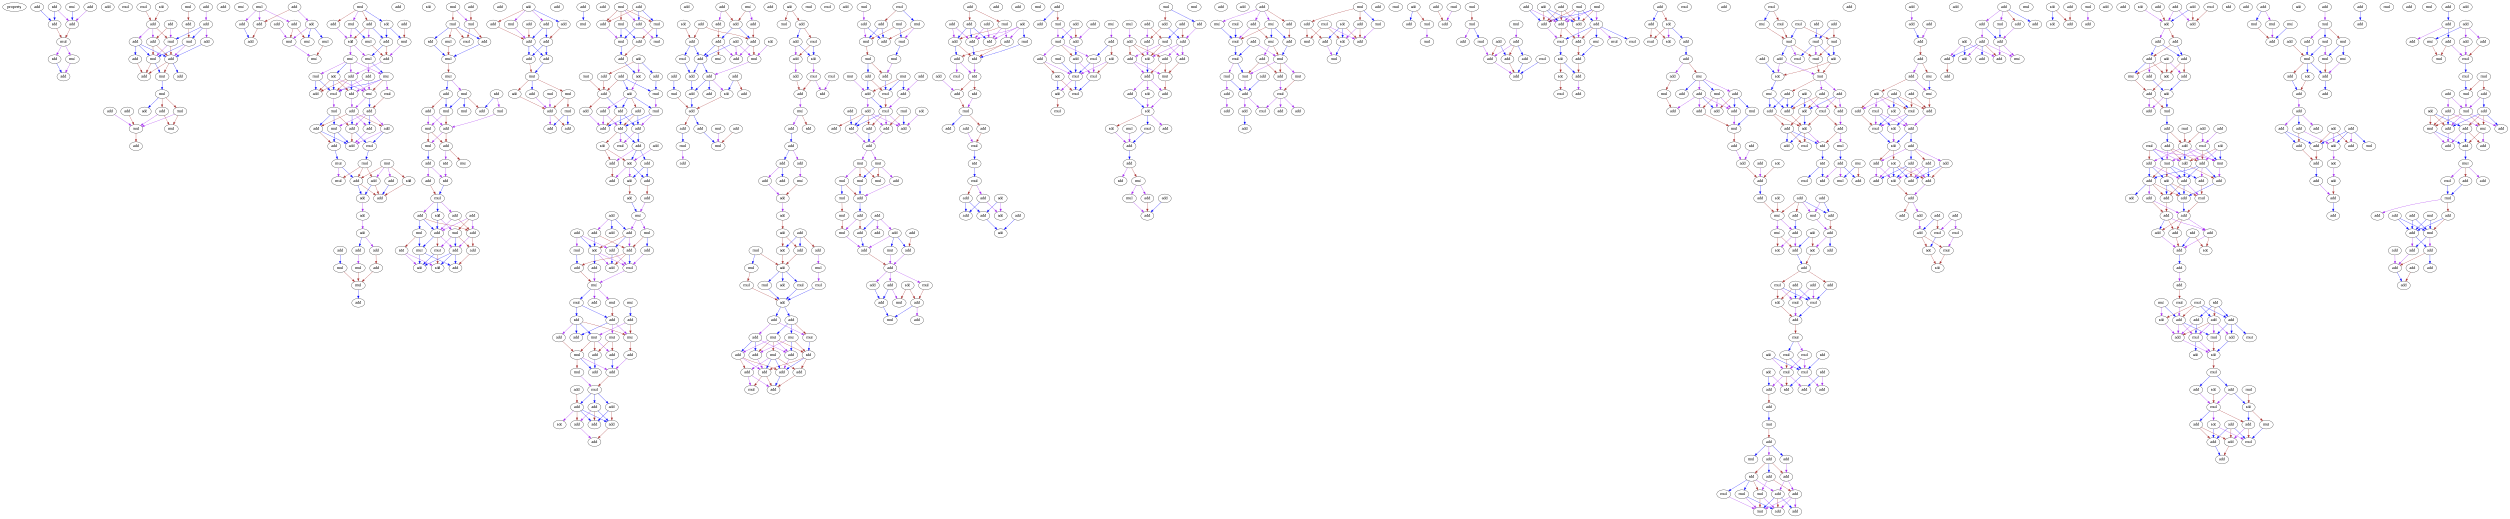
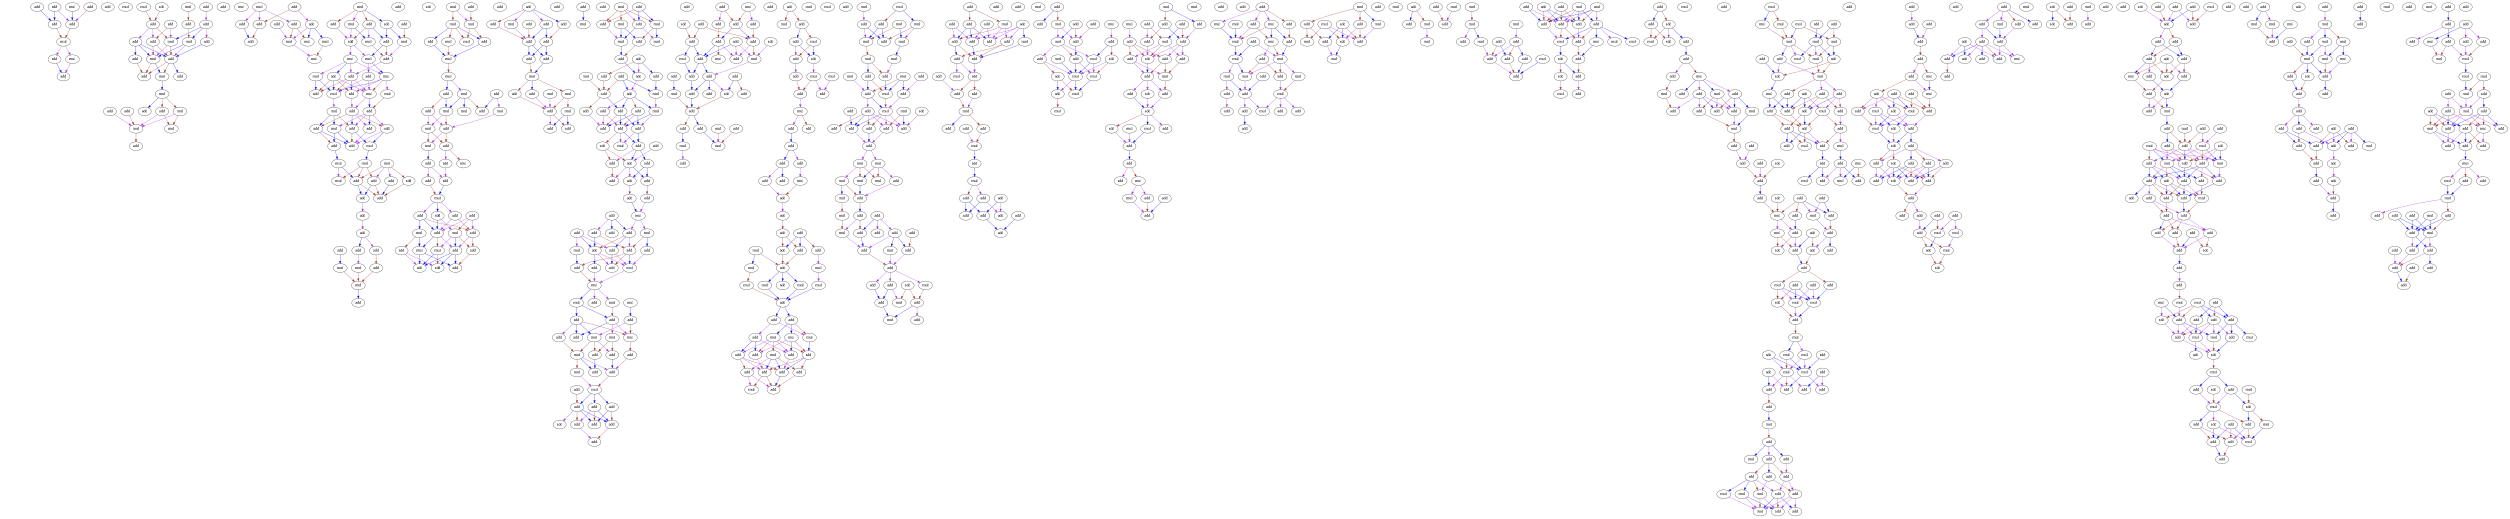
(14, 7) -> none
